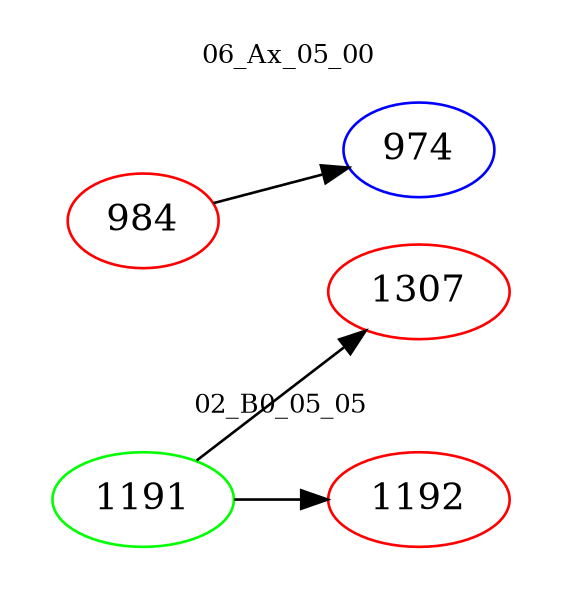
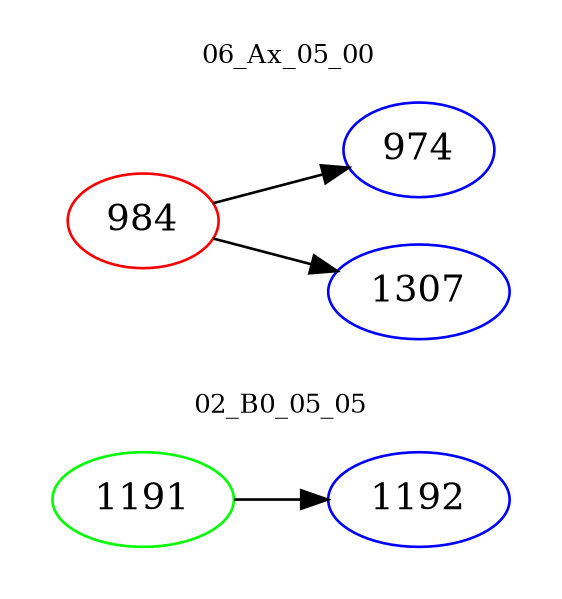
(419, 292) -> (419, 292)
(270, 404) -> (262, 251)
(419, 500) -> (419, 500)
